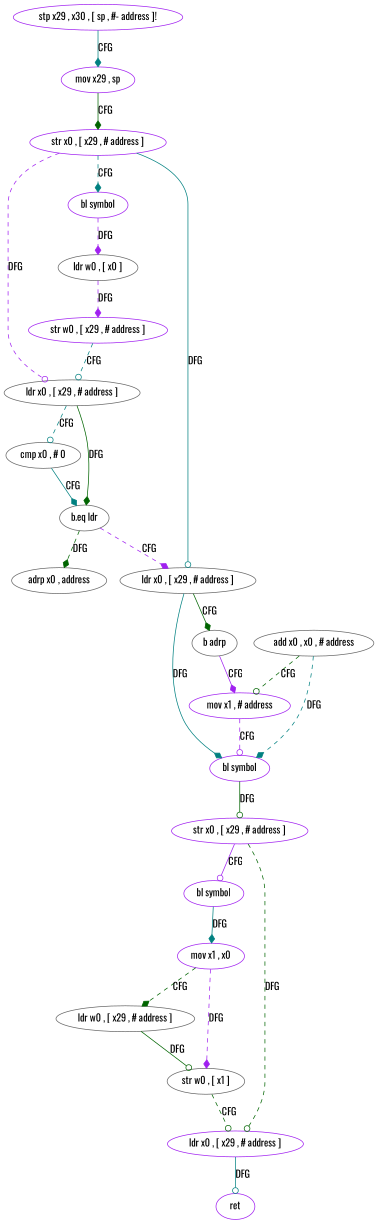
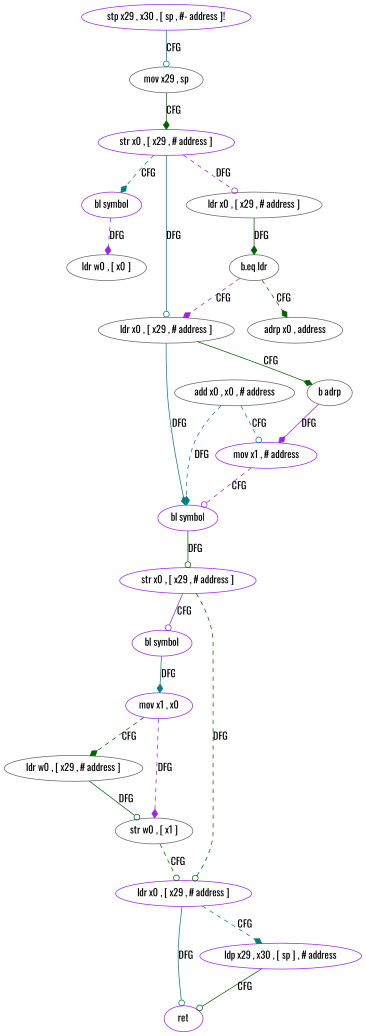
(98, 44) -> (166, 46)
(98, 80) -> (166, 80)
(98, 330) -> none
(43, 455) -> none
(80, 549) -> (284, 299)
(279, 673) -> (249, 422)
(236, 674) -> (309, 424)
none -> (281, 956)
